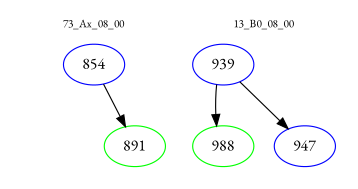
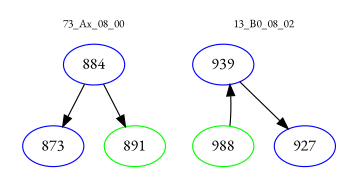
(264, 24) -> (264, 24)
(94, 65) -> (94, 65)
(216, 100) -> (231, 111)
none -> (53, 146)
(305, 146) -> (305, 146)
